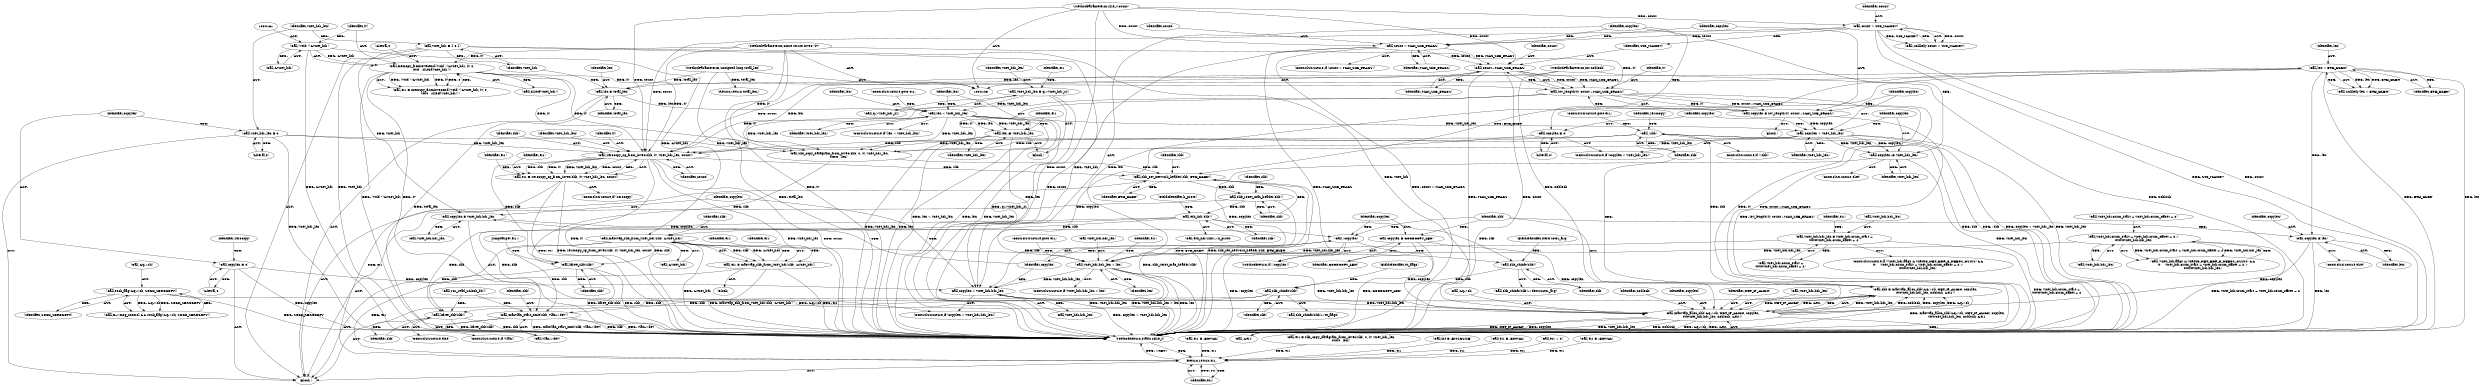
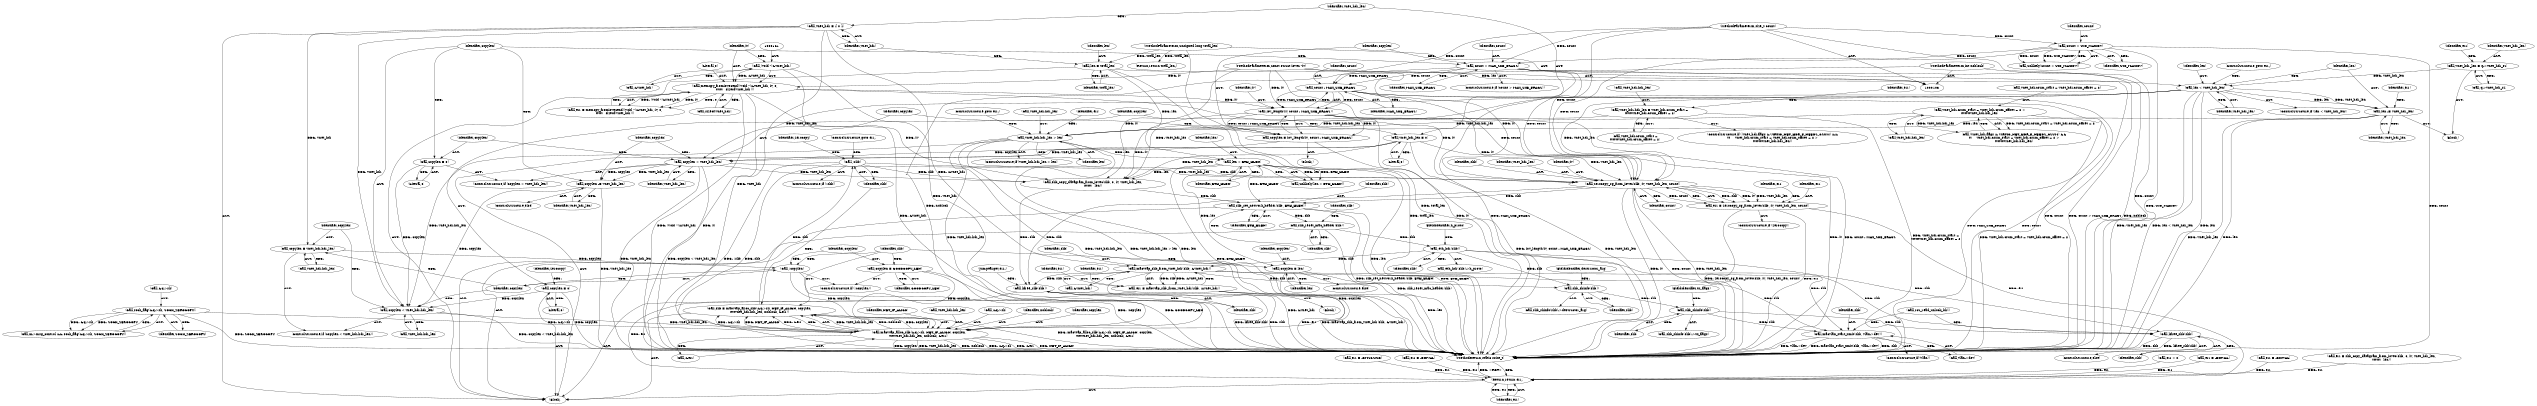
(1573, 57) -> (2104, 56)
(1382, 75) -> (1147, 133)
none -> (1524, 136)
none -> (1049, 153)
(941, 240) -> none
(1266, 265) -> (846, 289)
(1452, 339) -> (1363, 358)
